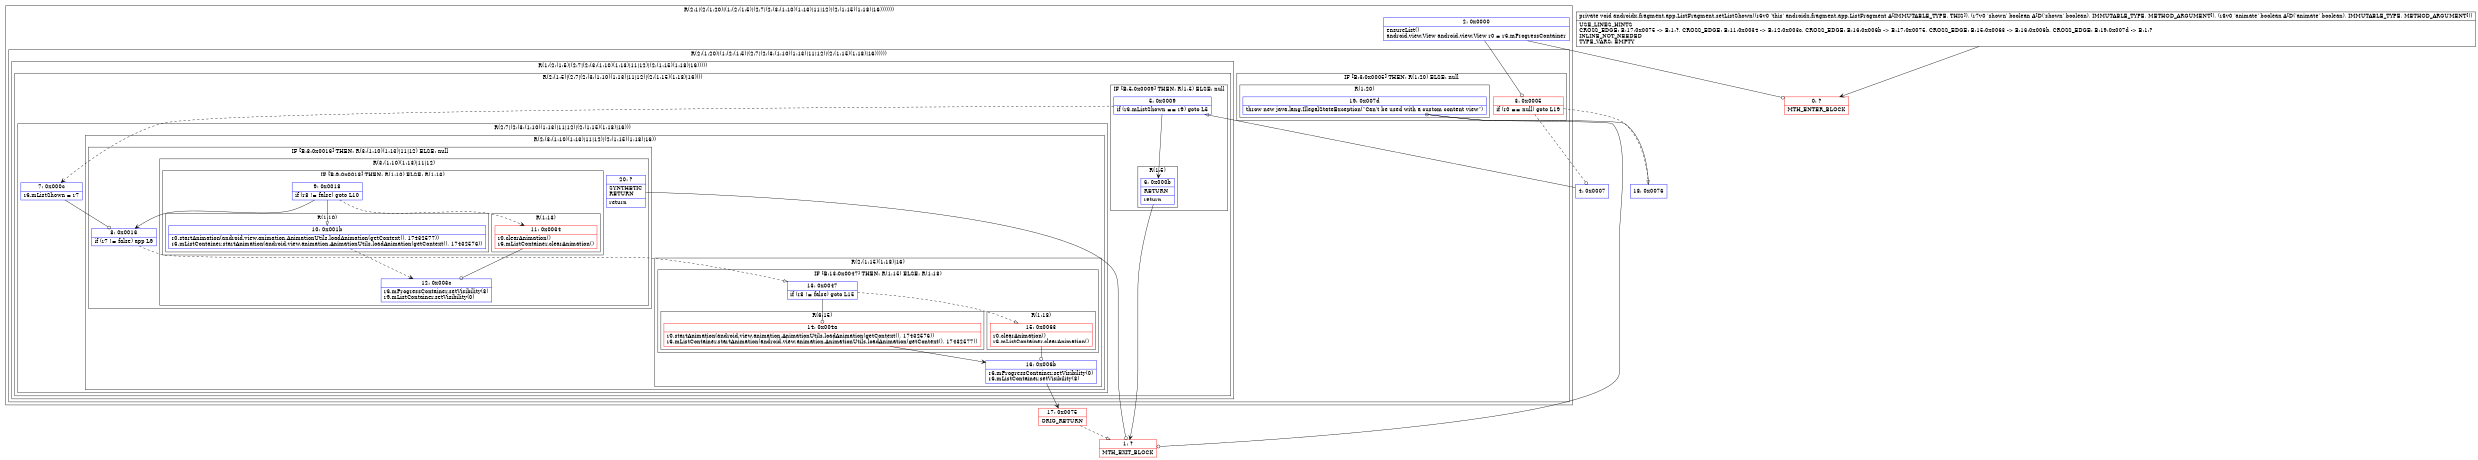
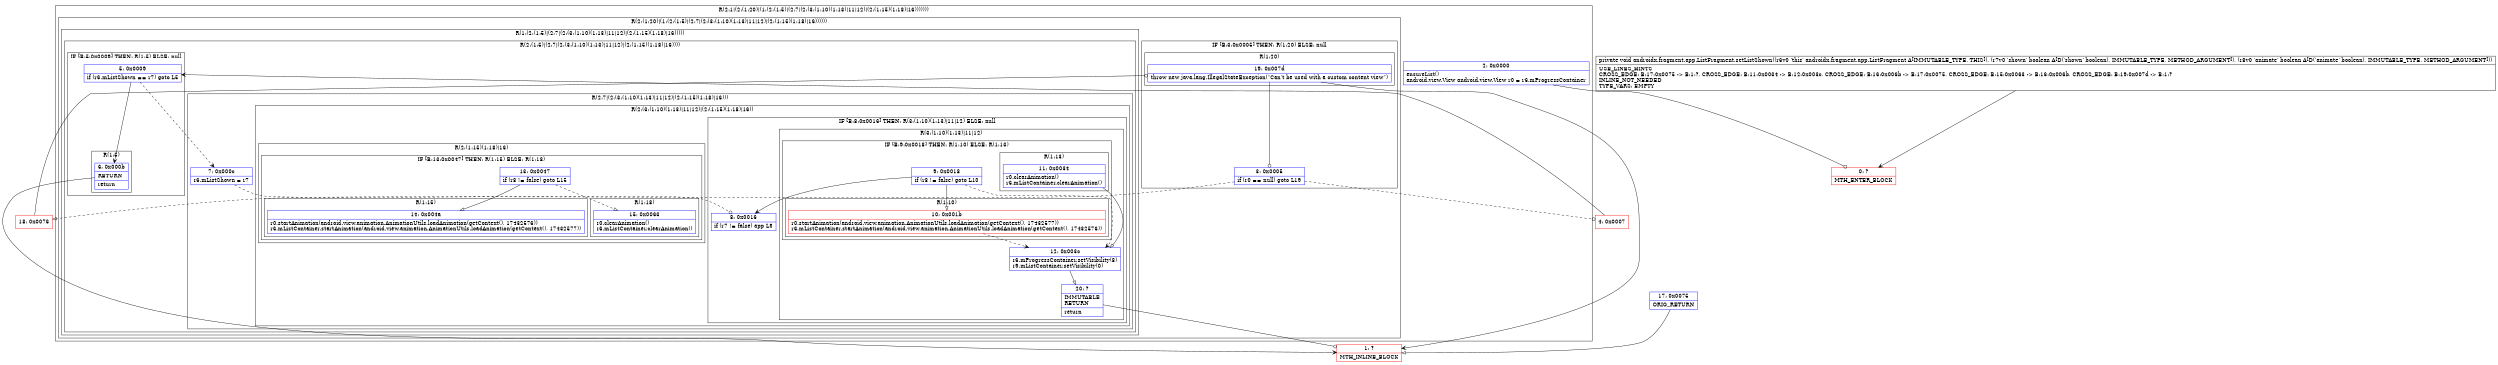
(1503, 67) -> (1269, 123)
(1528, 106) -> (1269, 176)
(1163, 110) -> (133, 78)
(1392, 151) -> (912, 87)
(626, 188) -> (1082, 298)
(1592, 191) -> (1612, 222)
(1649, 191) -> (34, 222)
(82, 211) -> (482, 197)
(430, 212) -> (1060, 196)
(327, 237) -> (947, 222)
(546, 237) -> (1054, 176)
(462, 257) -> none
(493, 263) -> (1121, 211)
none -> (1072, 276)
(822, 309) -> (485, 201)
(822, 316) -> (426, 203)
(822, 335) -> (426, 222)
(1041, 335) -> (645, 222)
(1041, 372) -> none
(1608, 385) -> (1631, 179)
(1062, 417) -> (1674, 301)
(1094, 432) -> (1546, 351)
(1128, 453) -> (1369, 357)
